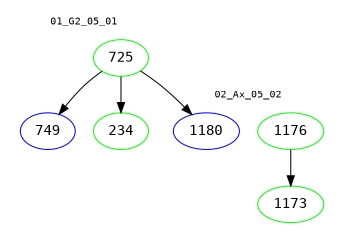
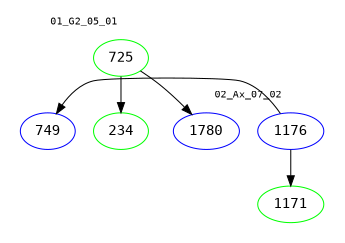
(83, 87) -> (173, 78)
(249, 95) -> (249, 95)
(206, 131) -> (206, 131)
(291, 131) -> (291, 131)
(291, 204) -> (291, 204)
